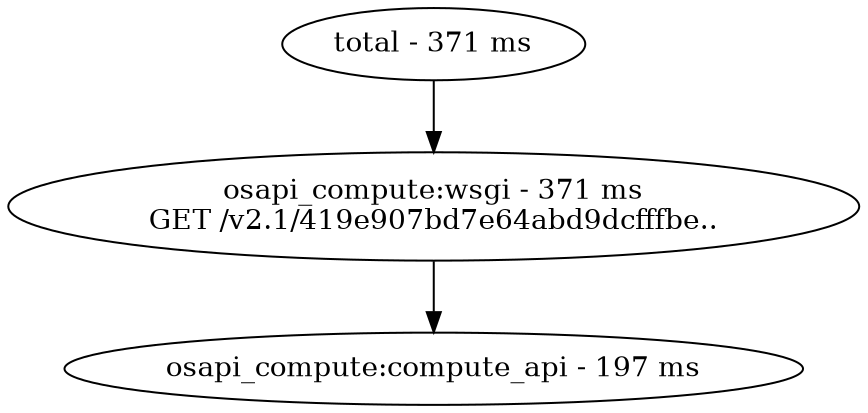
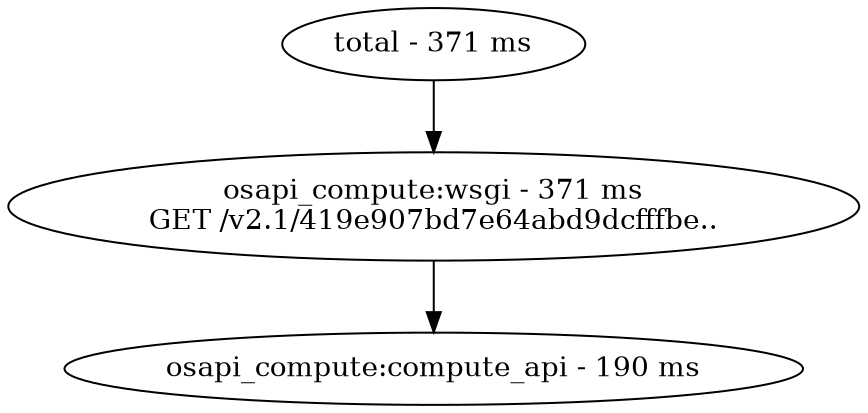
(434, 369) -> (434, 369)
